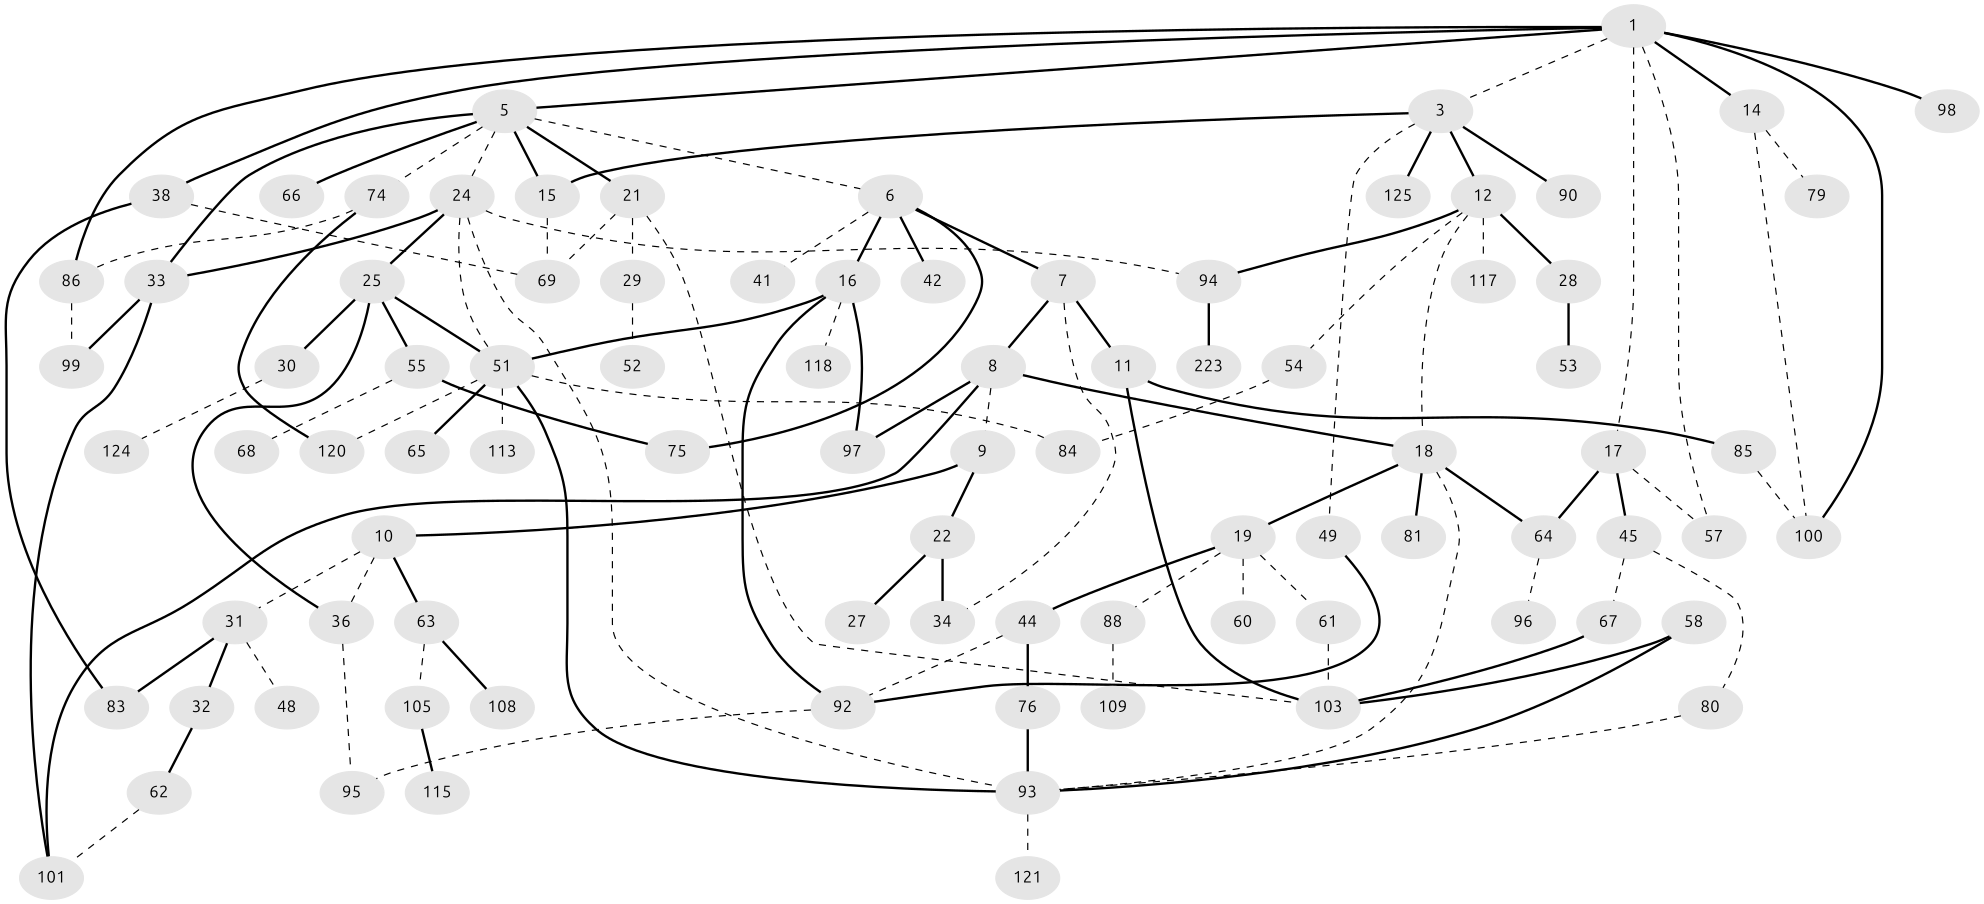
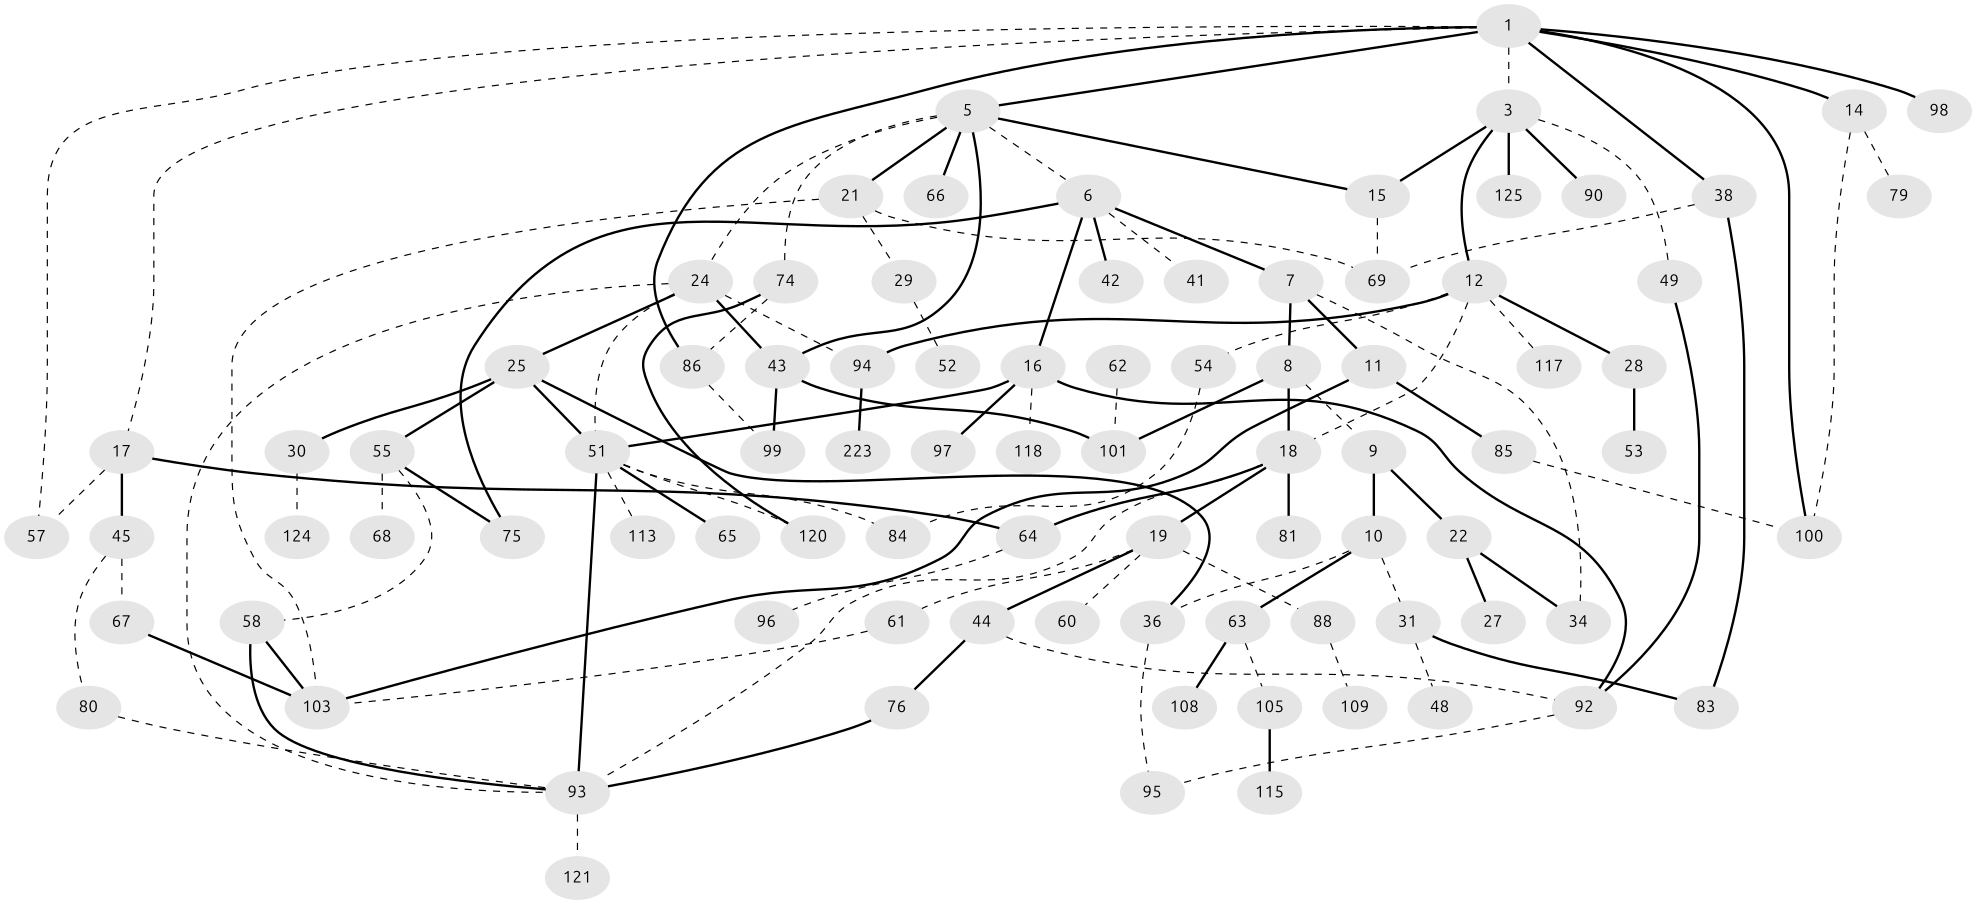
(157, 282) -> (777, 367)
(935, 402) -> none
none -> (404, 580)
(202, 708) -> none
